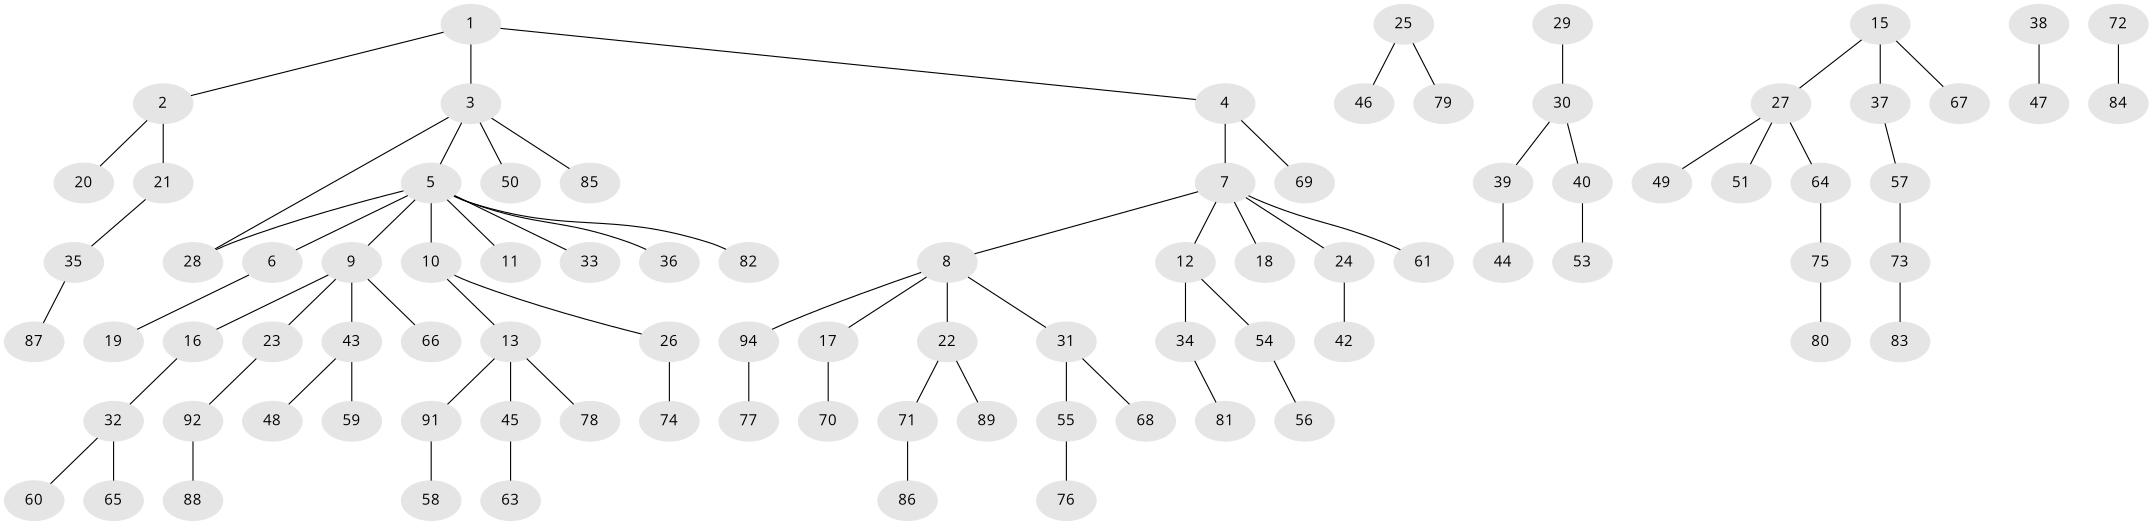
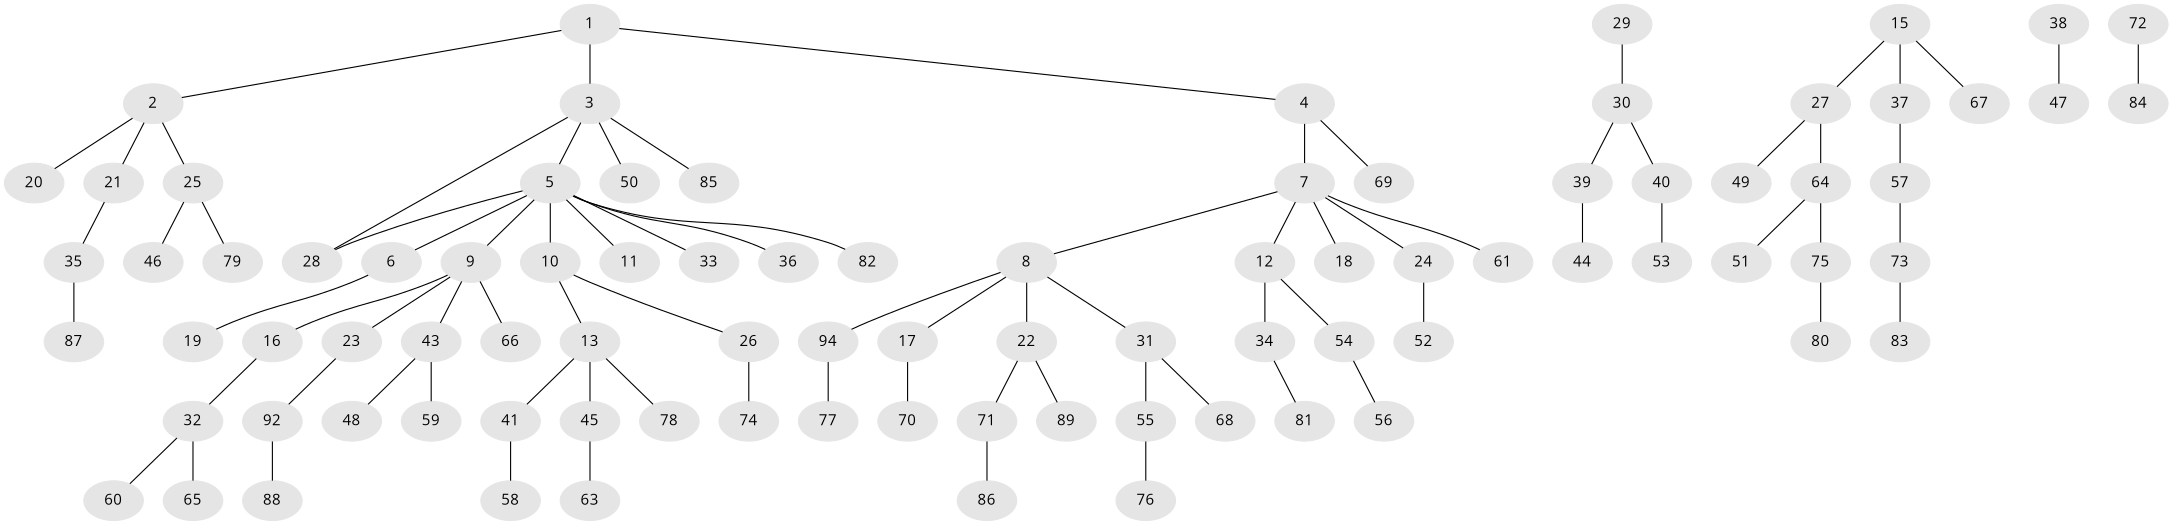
none -> (173, 143)
(1761, 143) -> (1781, 223)
(1344, 342) -> (1424, 342)
(431, 421) -> (511, 421)
